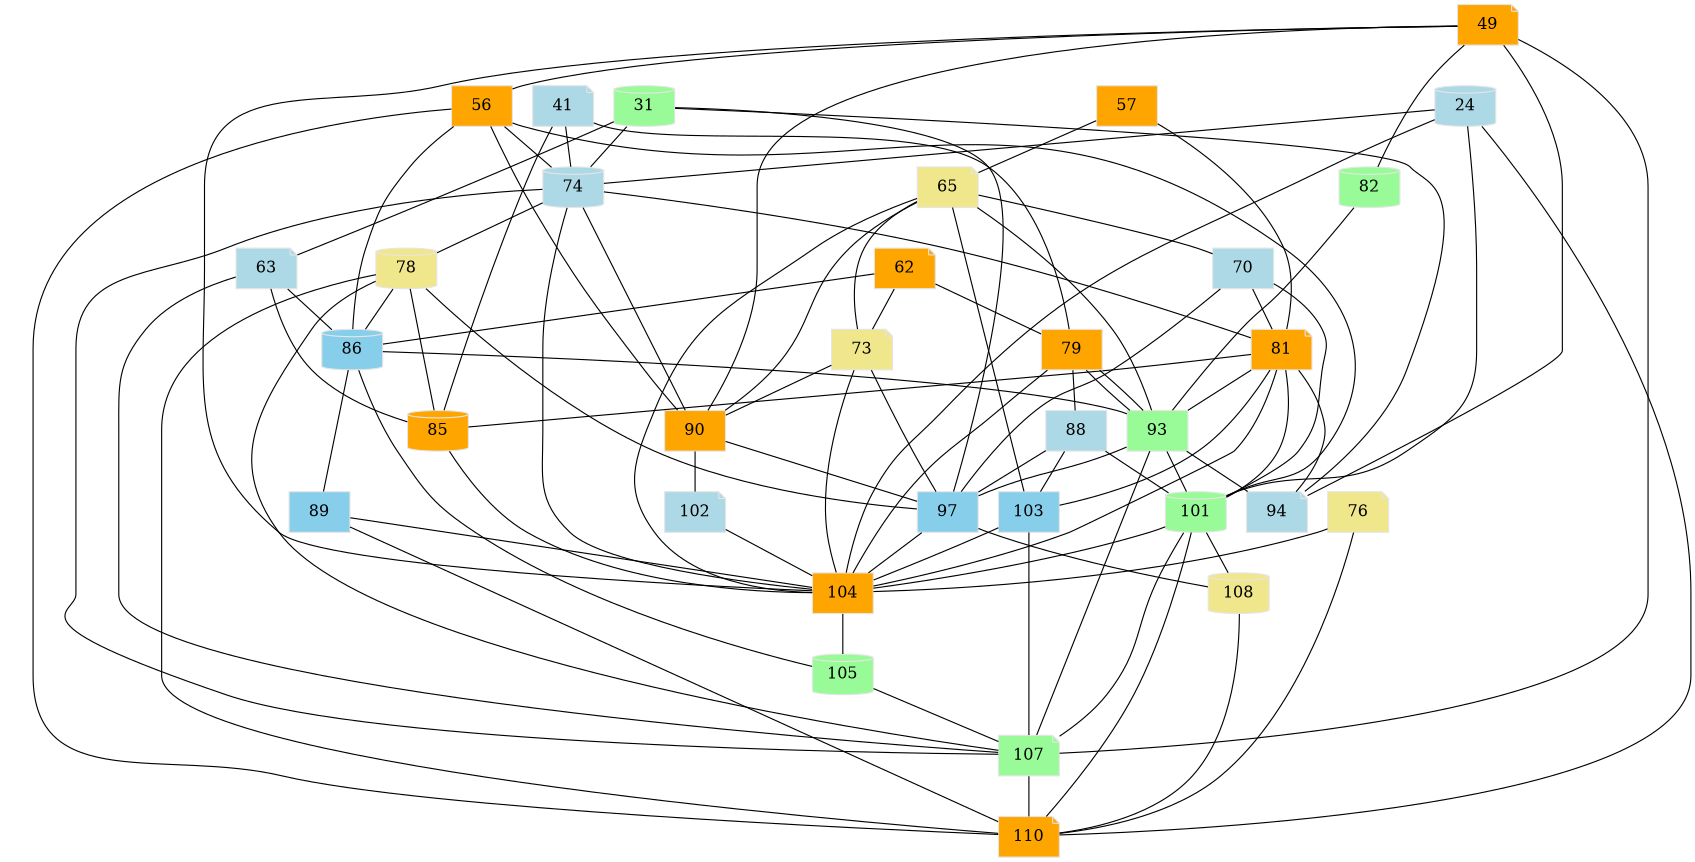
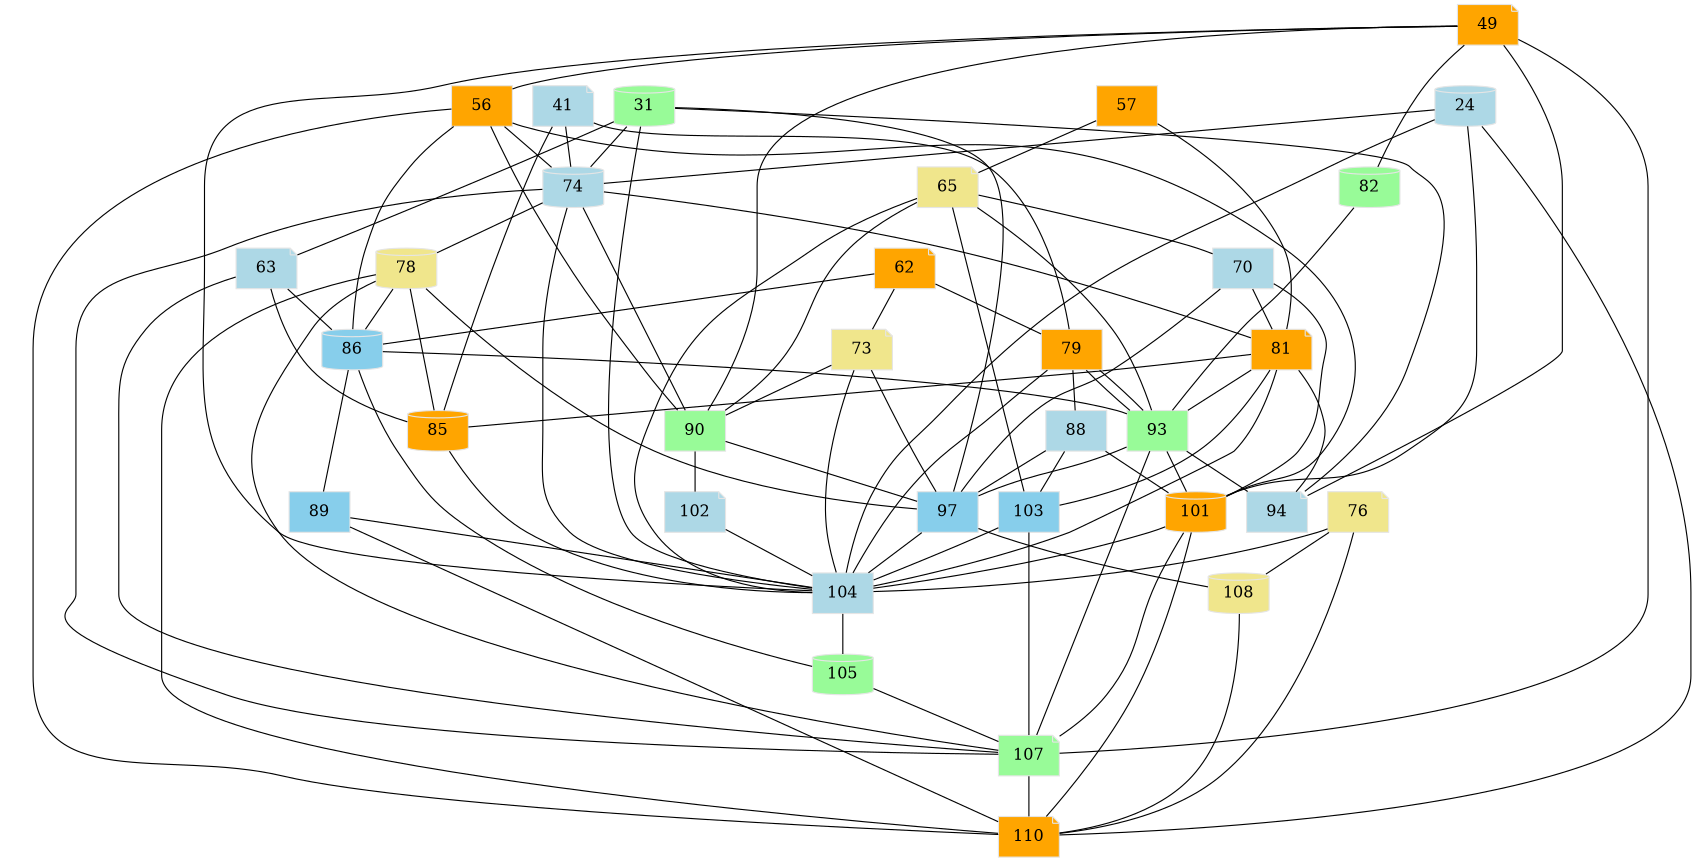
(862, 253) -> none
(695, 431) -> (695, 431)
none -> (610, 441)
(1281, 445) -> none
(1196, 512) -> (1196, 512)
(1215, 549) -> (1297, 553)
(843, 593) -> (843, 593)
